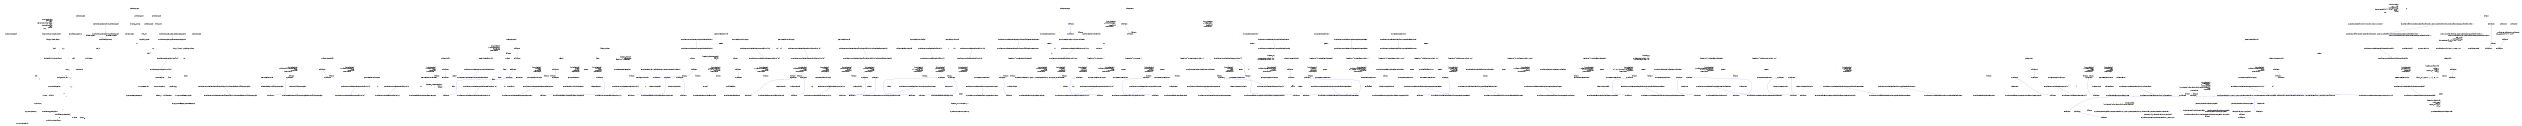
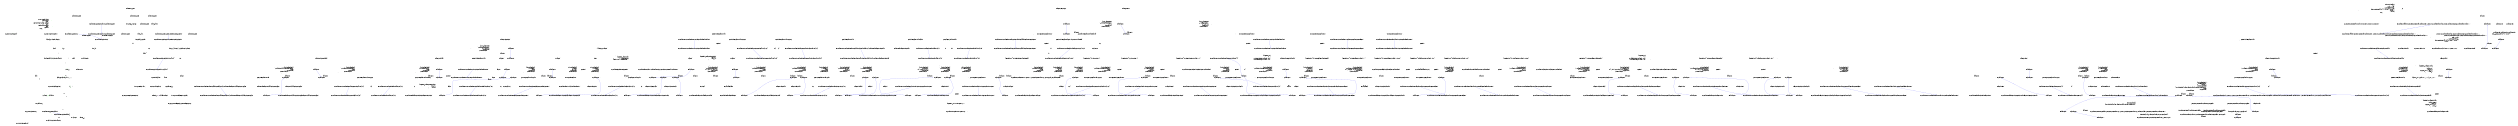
(52, 34) -> (51, 34)
